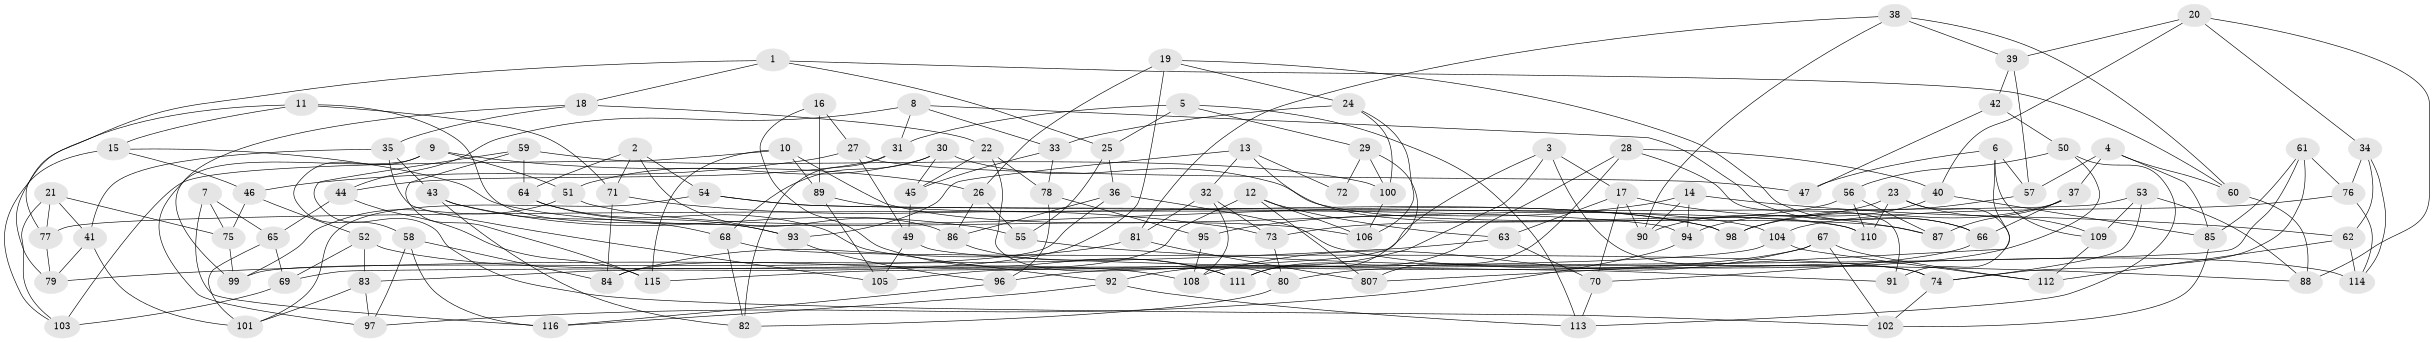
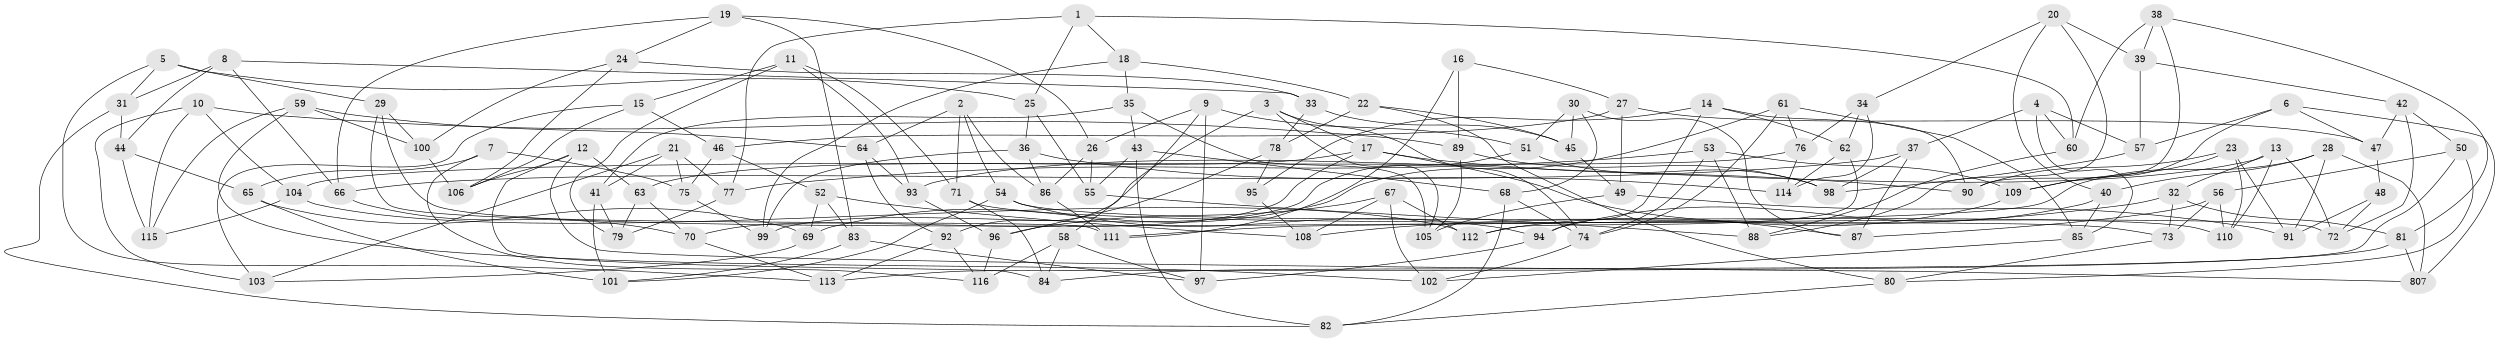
none -> (2381, 193)
none -> (2408, 195)
